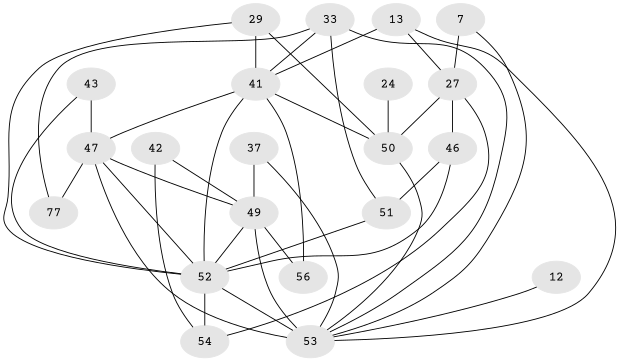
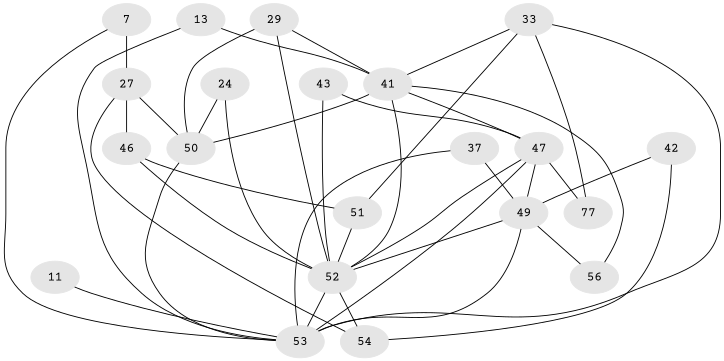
(424, 52) -> none
none -> (245, 198)
(556, 277) -> (55, 277)
